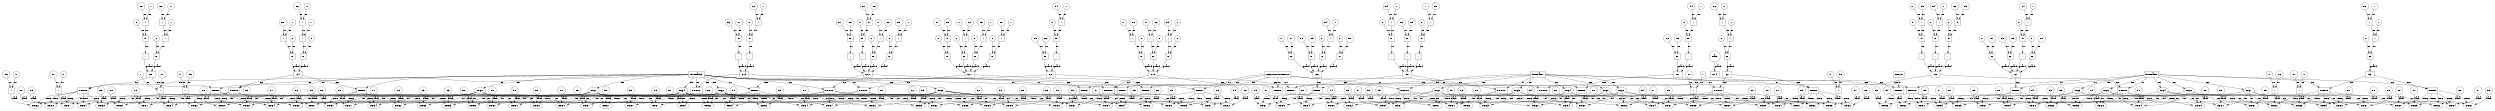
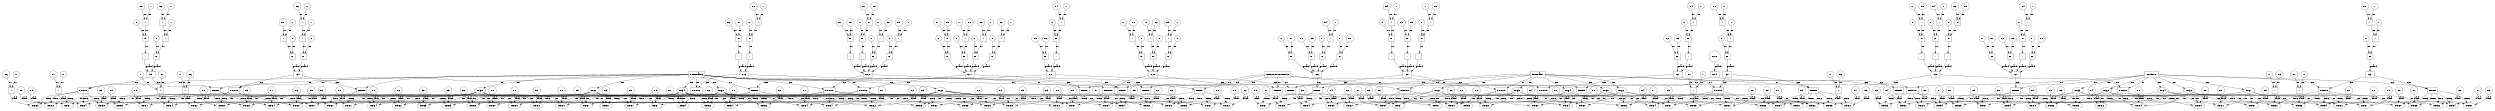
(1715, 56) -> (1715, 56)
(696, 74) -> (696, 74)
(1899, 74) -> none
(2152, 74) -> (2152, 74)
